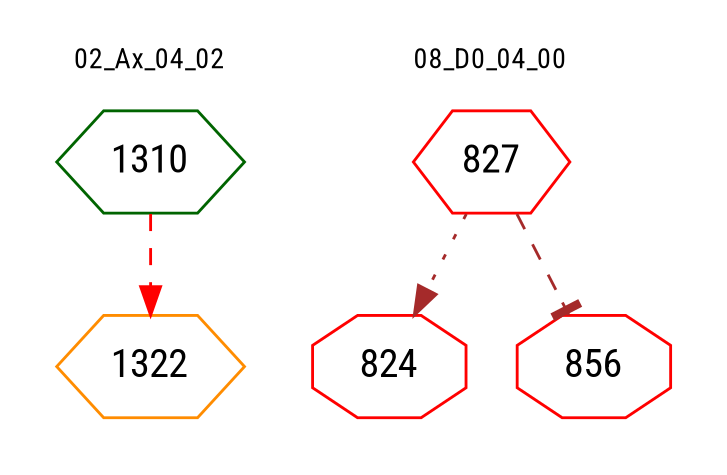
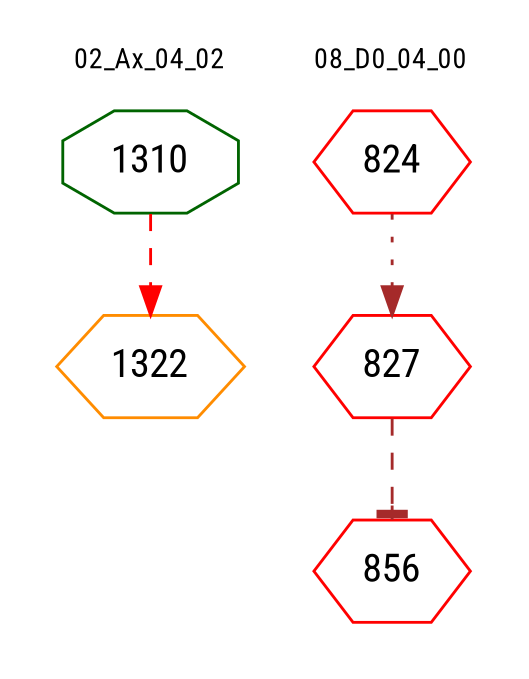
(151, 162) -> (151, 162)
(447, 252) -> (392, 250)
(389, 367) -> (392, 162)
(594, 367) -> (392, 571)
